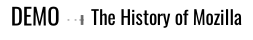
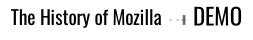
(73, 20) -> (175, 20)
